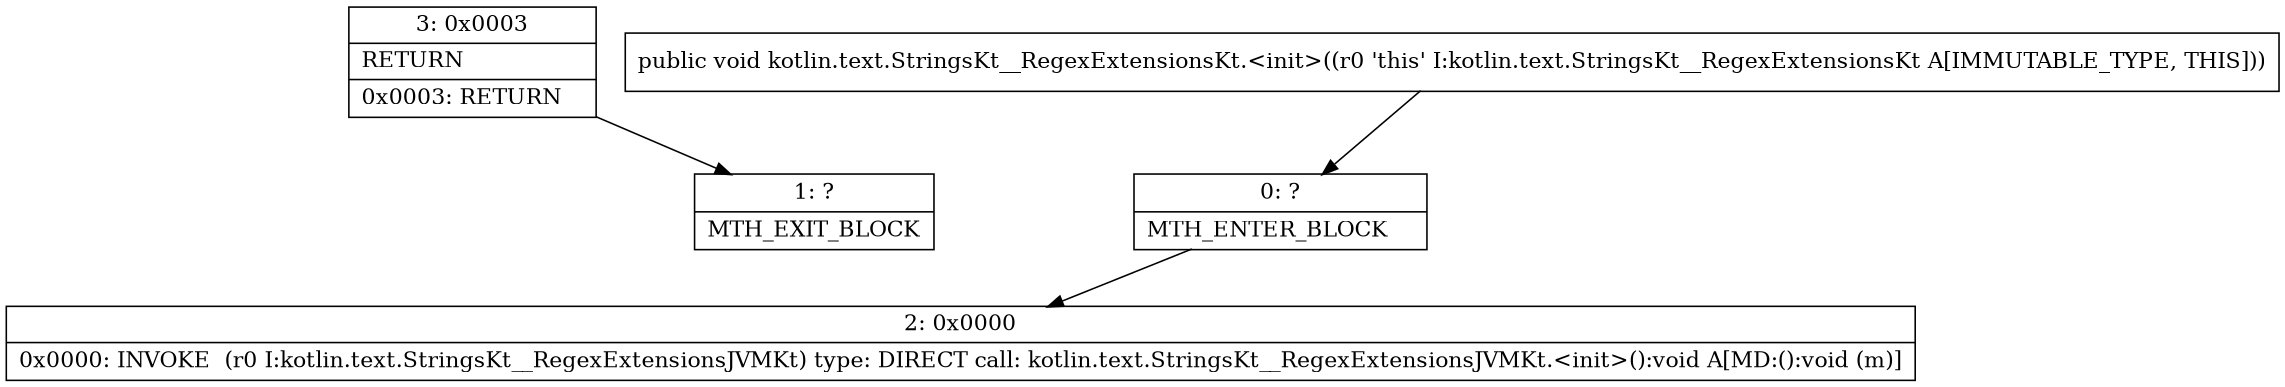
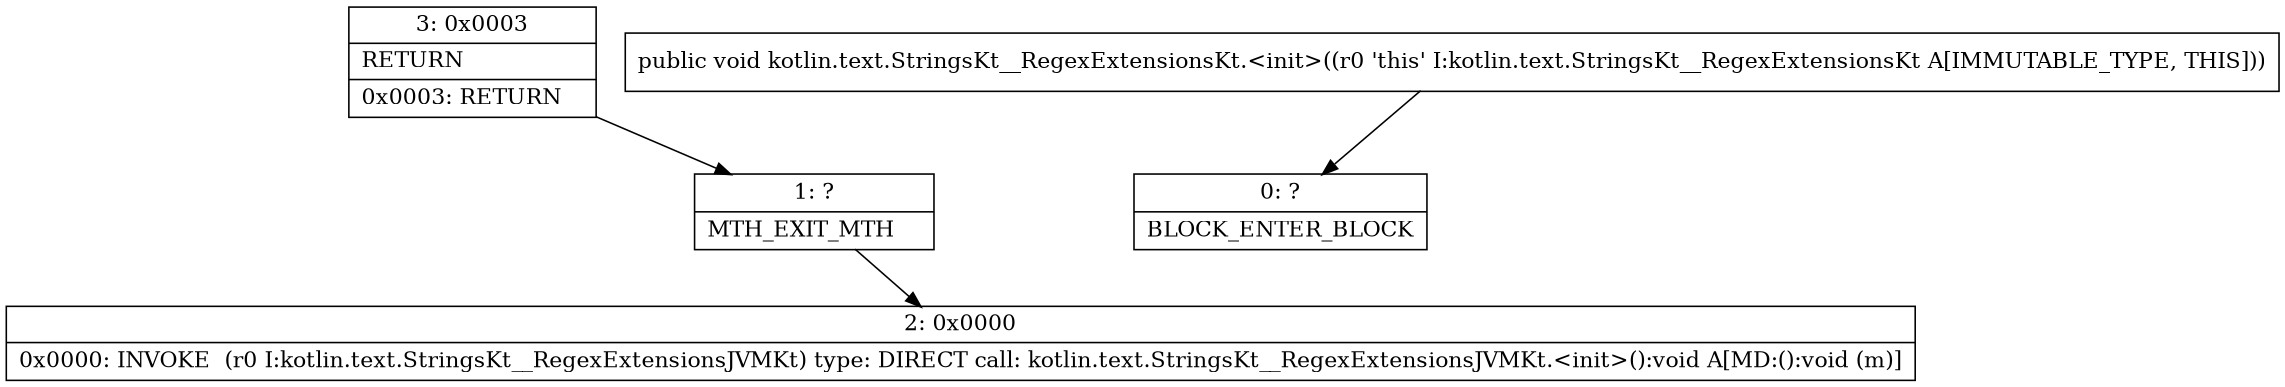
(814, 230) -> (801, 230)
(1268, 230) -> (1280, 230)
(1127, 275) -> (882, 273)
